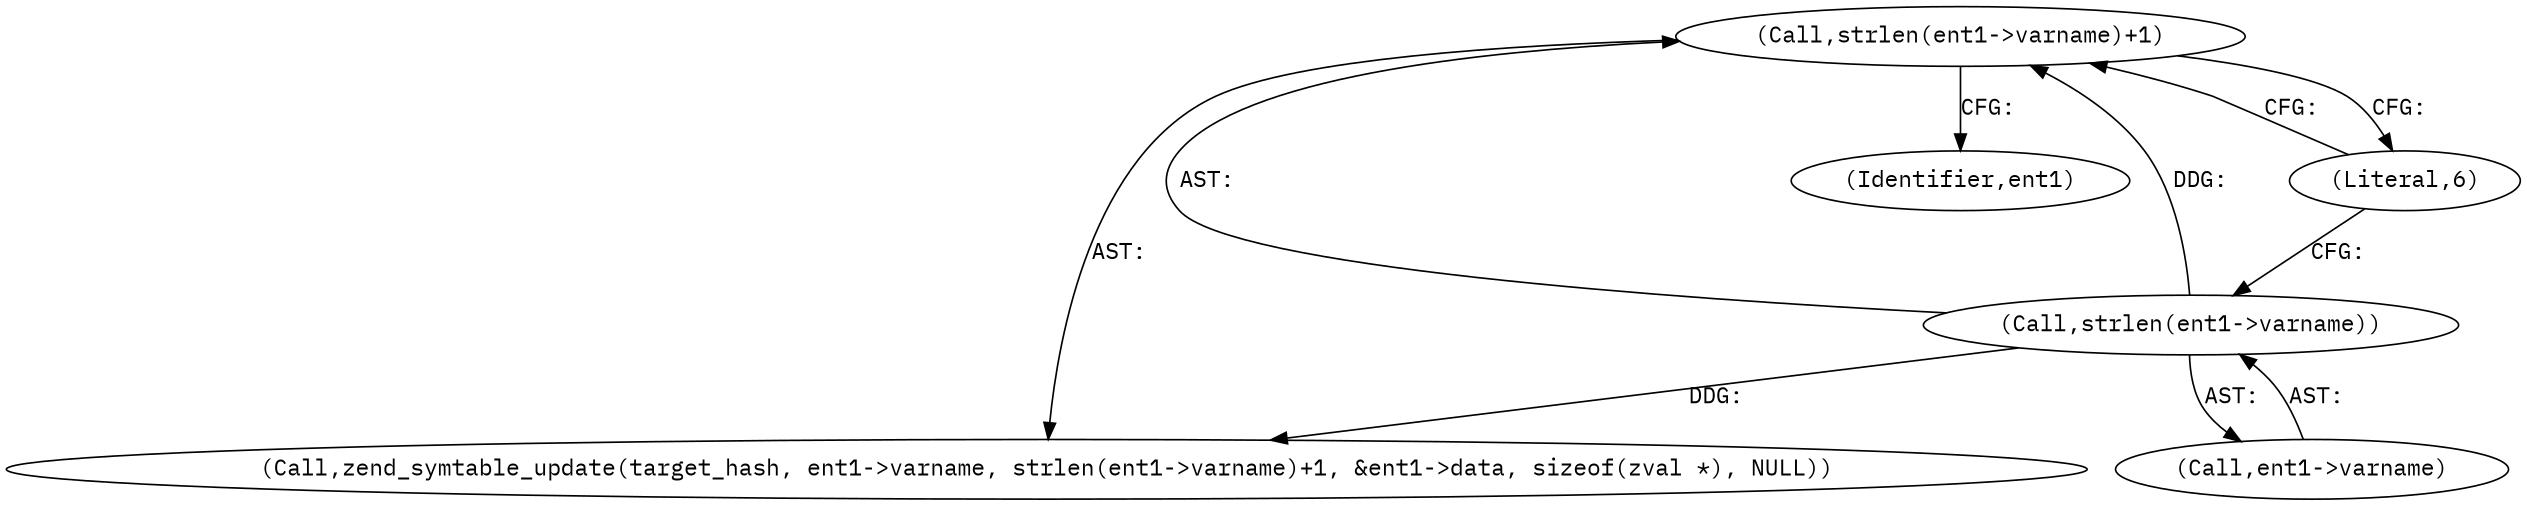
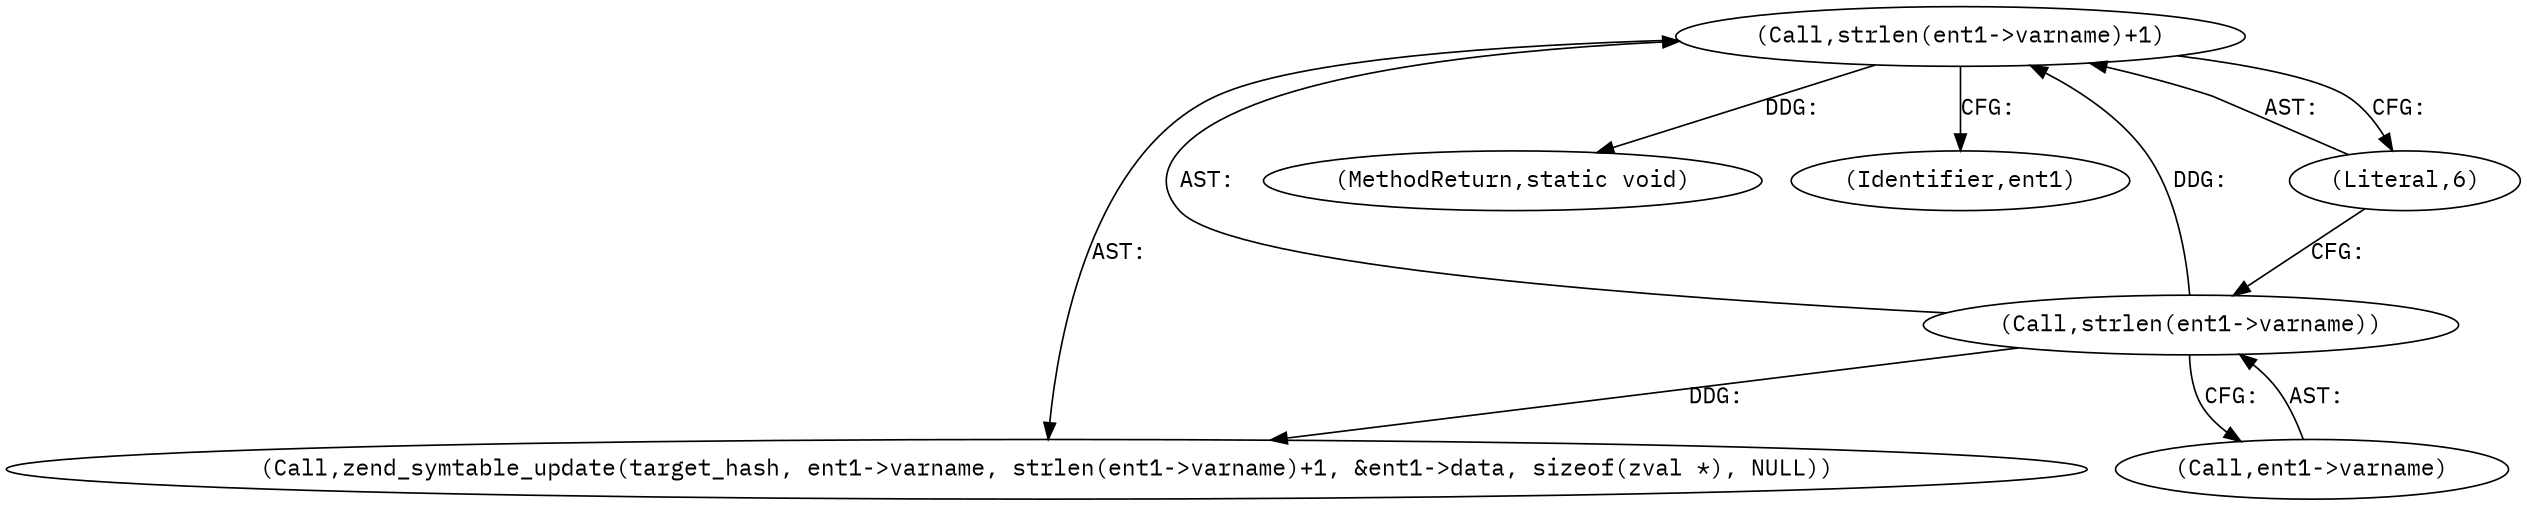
(2299, 109) -> (2299, 109)
none -> (1513, 181)
(2239, 397) -> (2239, 397)
